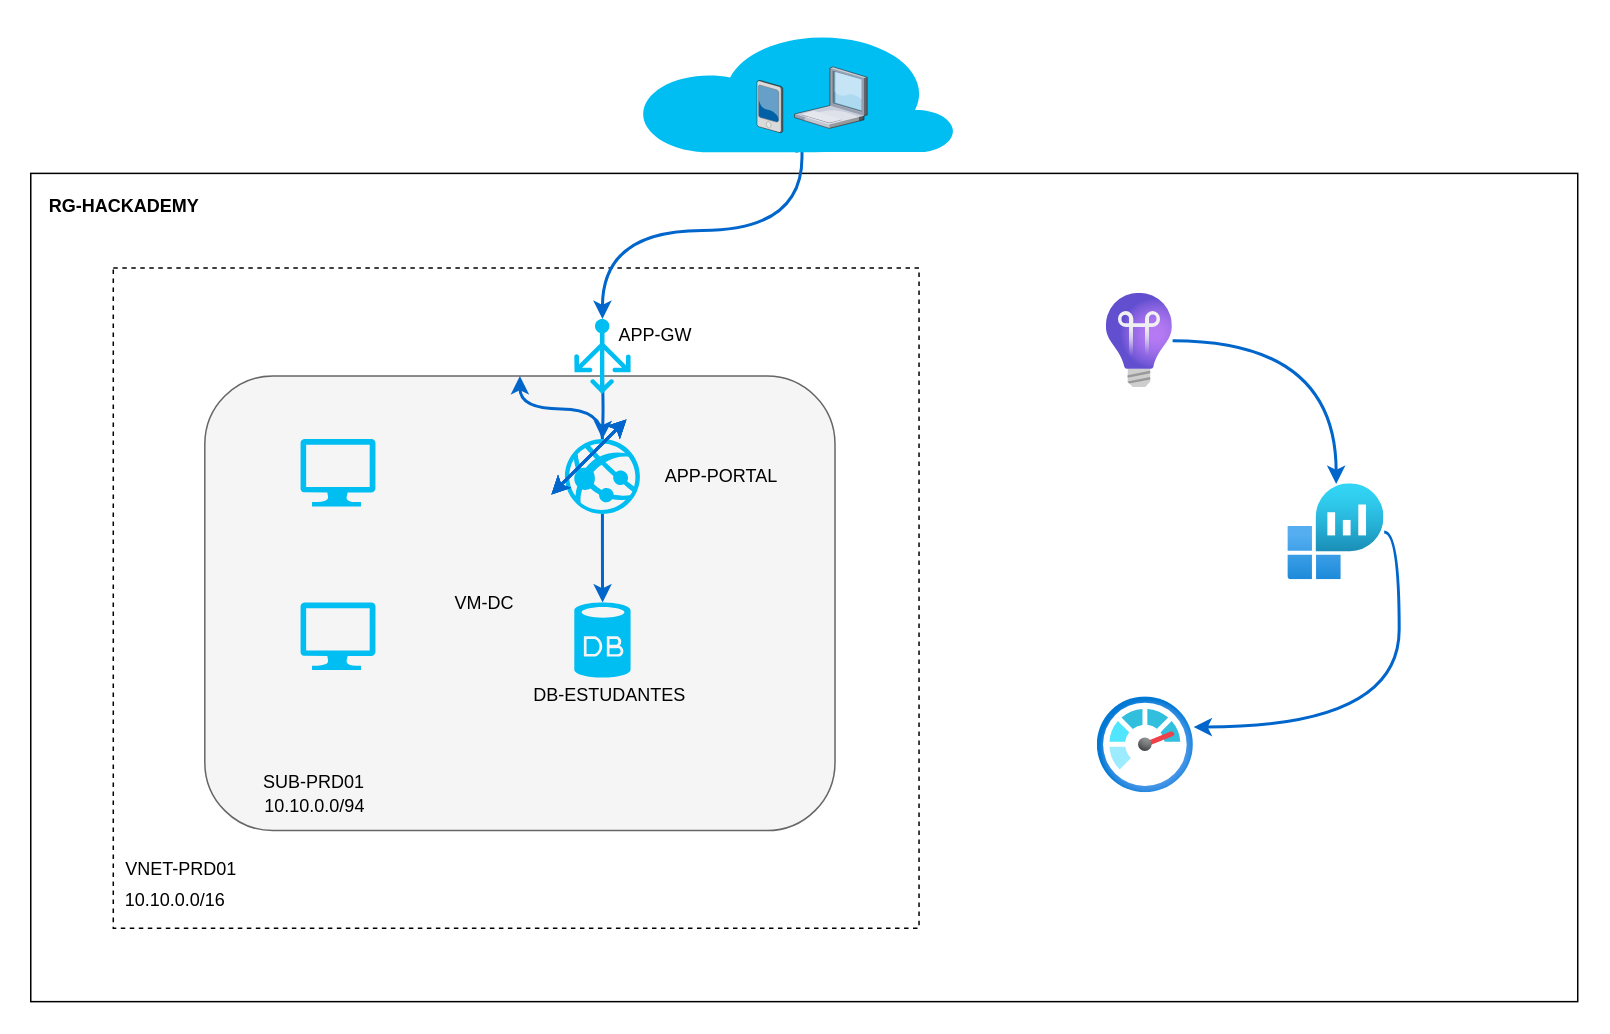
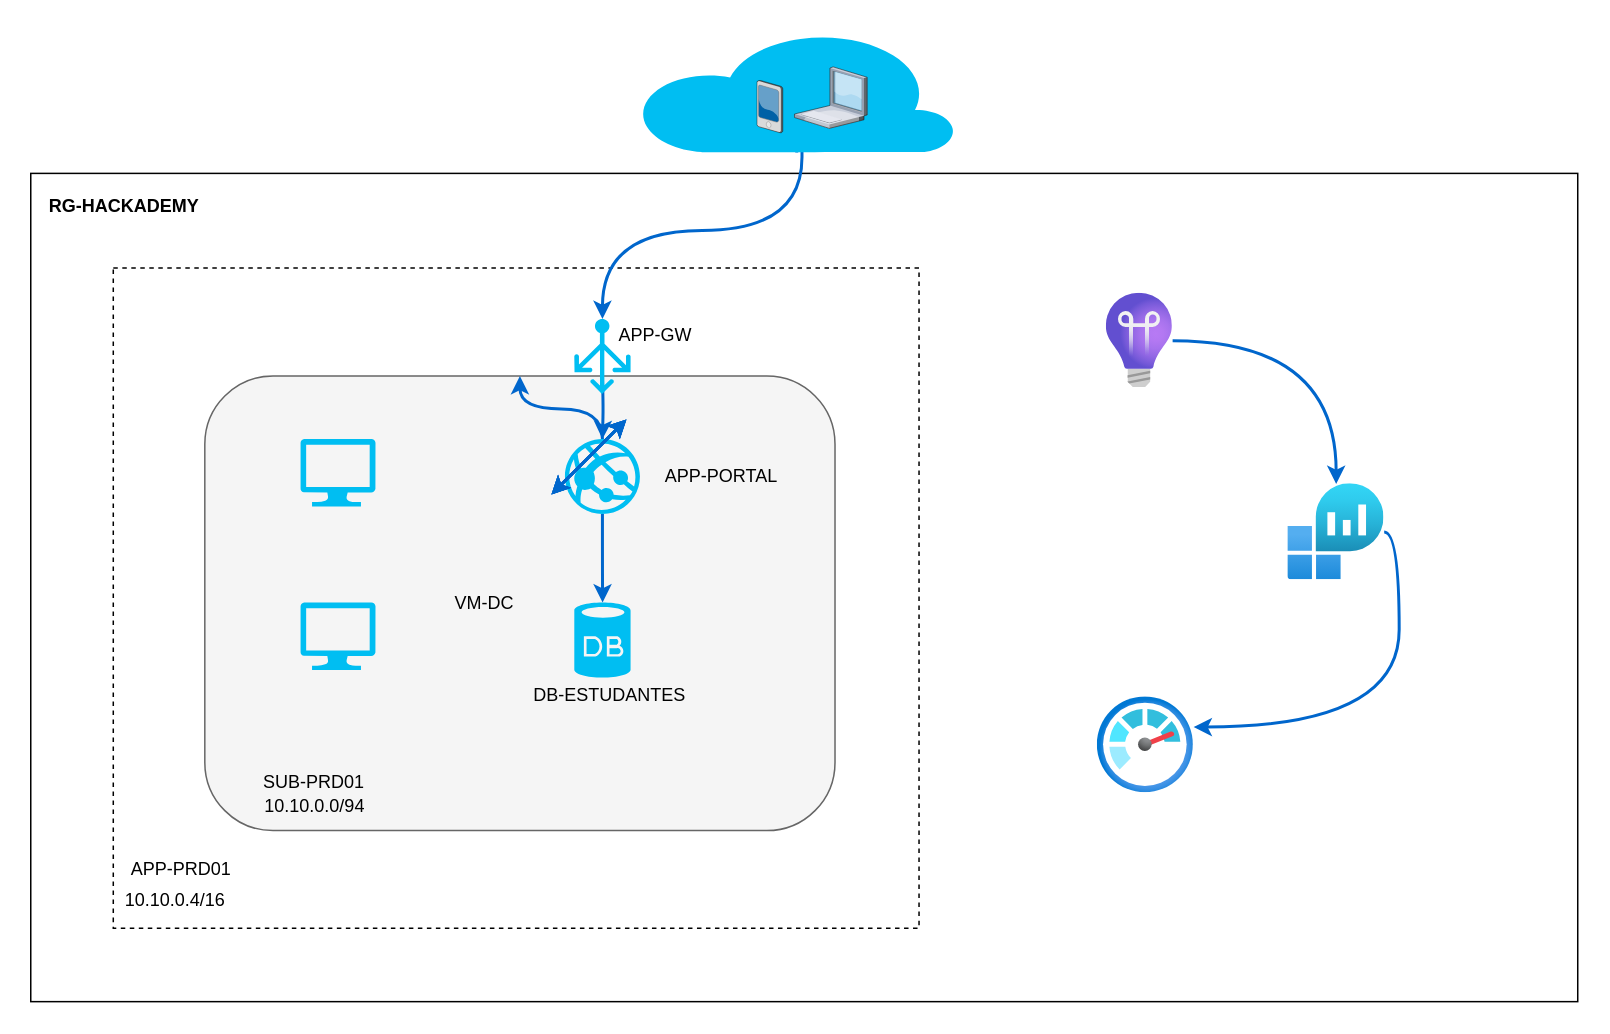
(182, 869) -> (182, 869)
(176, 901) -> (176, 901)
